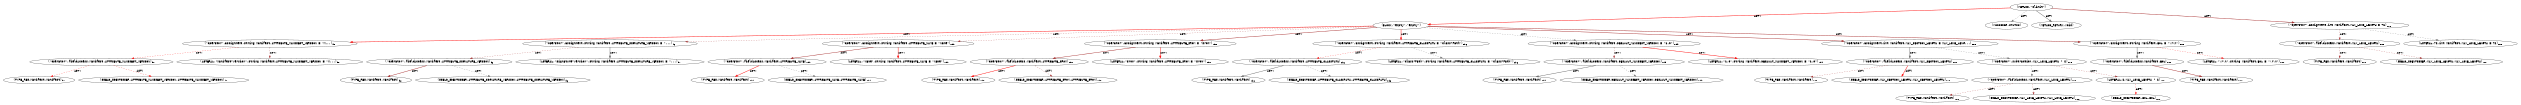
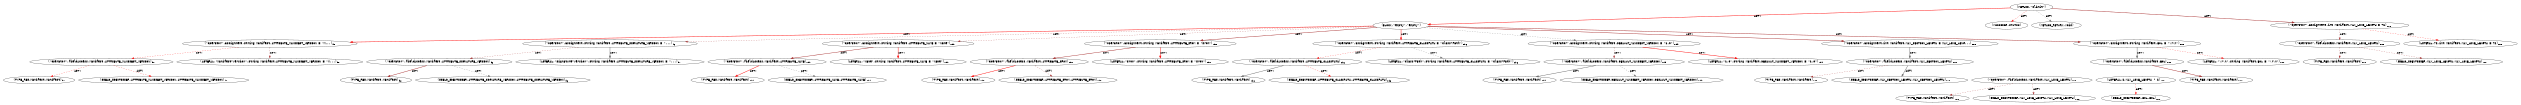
(2020, 16) -> (2020, 16)
(2043, 16) -> (2043, 16)
(2399, 34) -> (2399, 34)
(2032, 62) -> none
(1905, 70) -> (1905, 70)
(1317, 71) -> (1317, 71)
